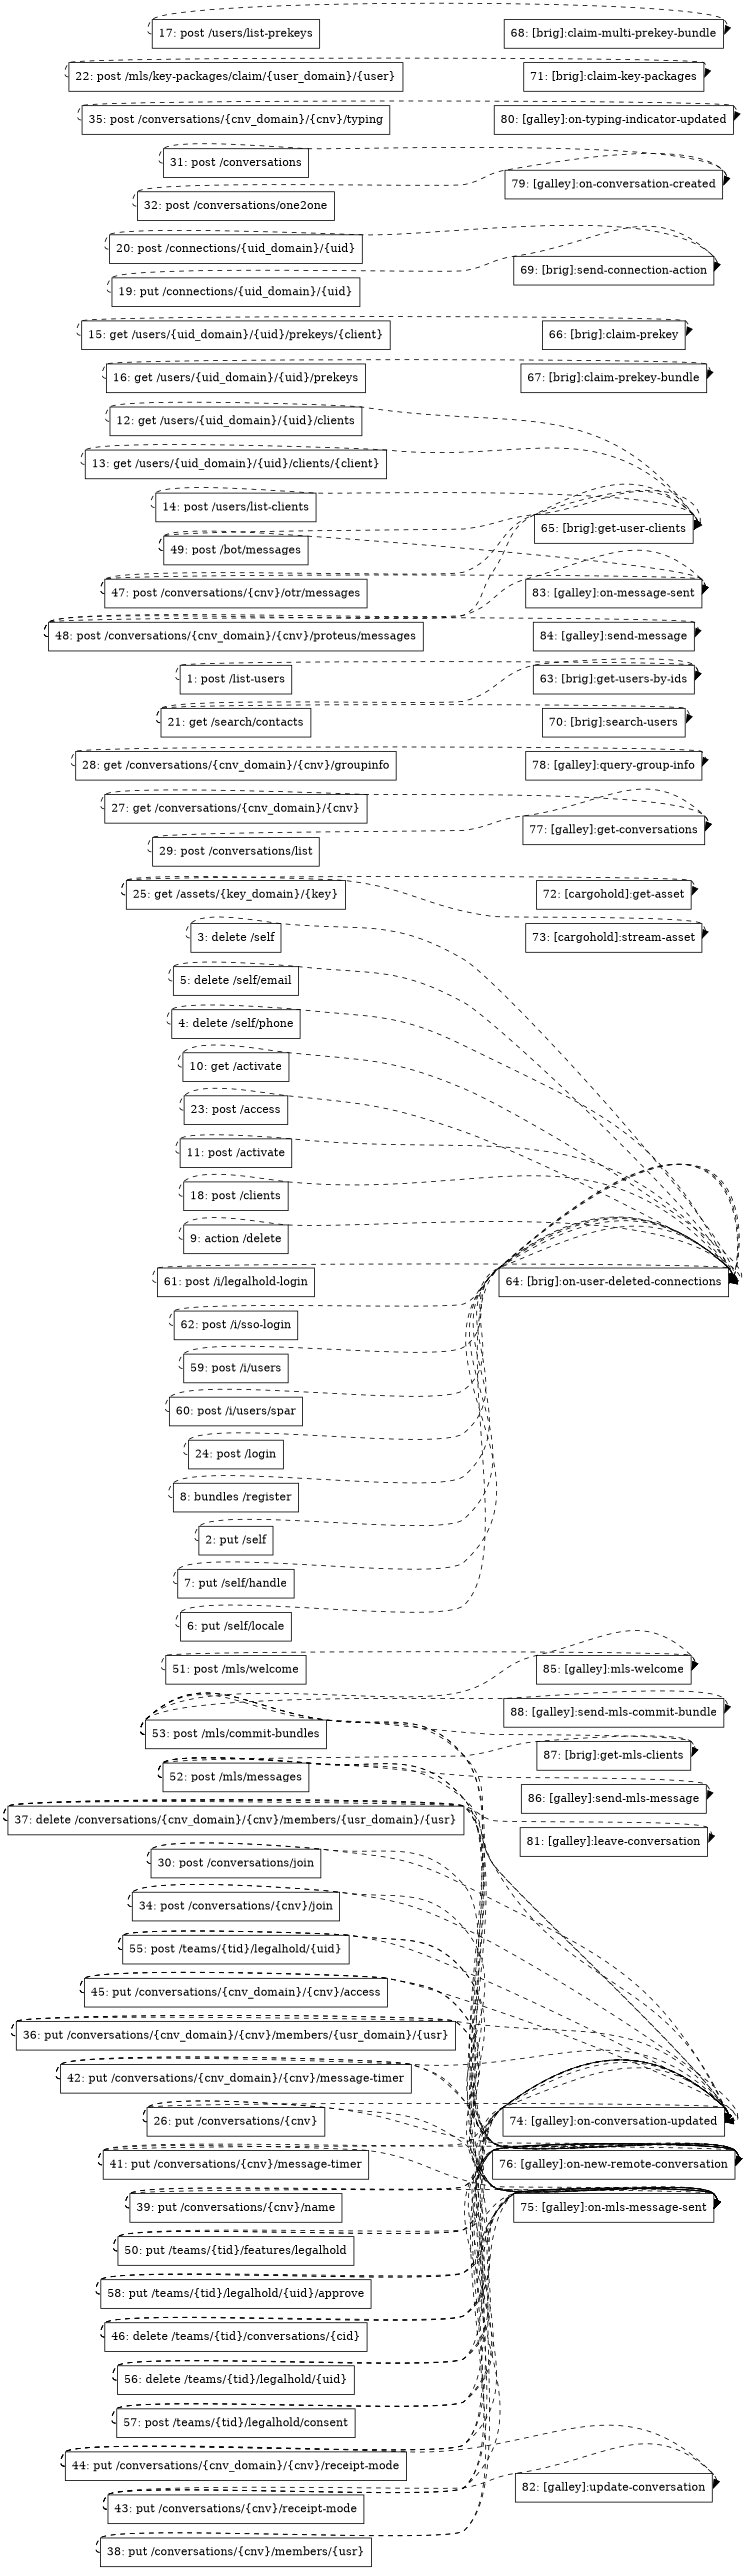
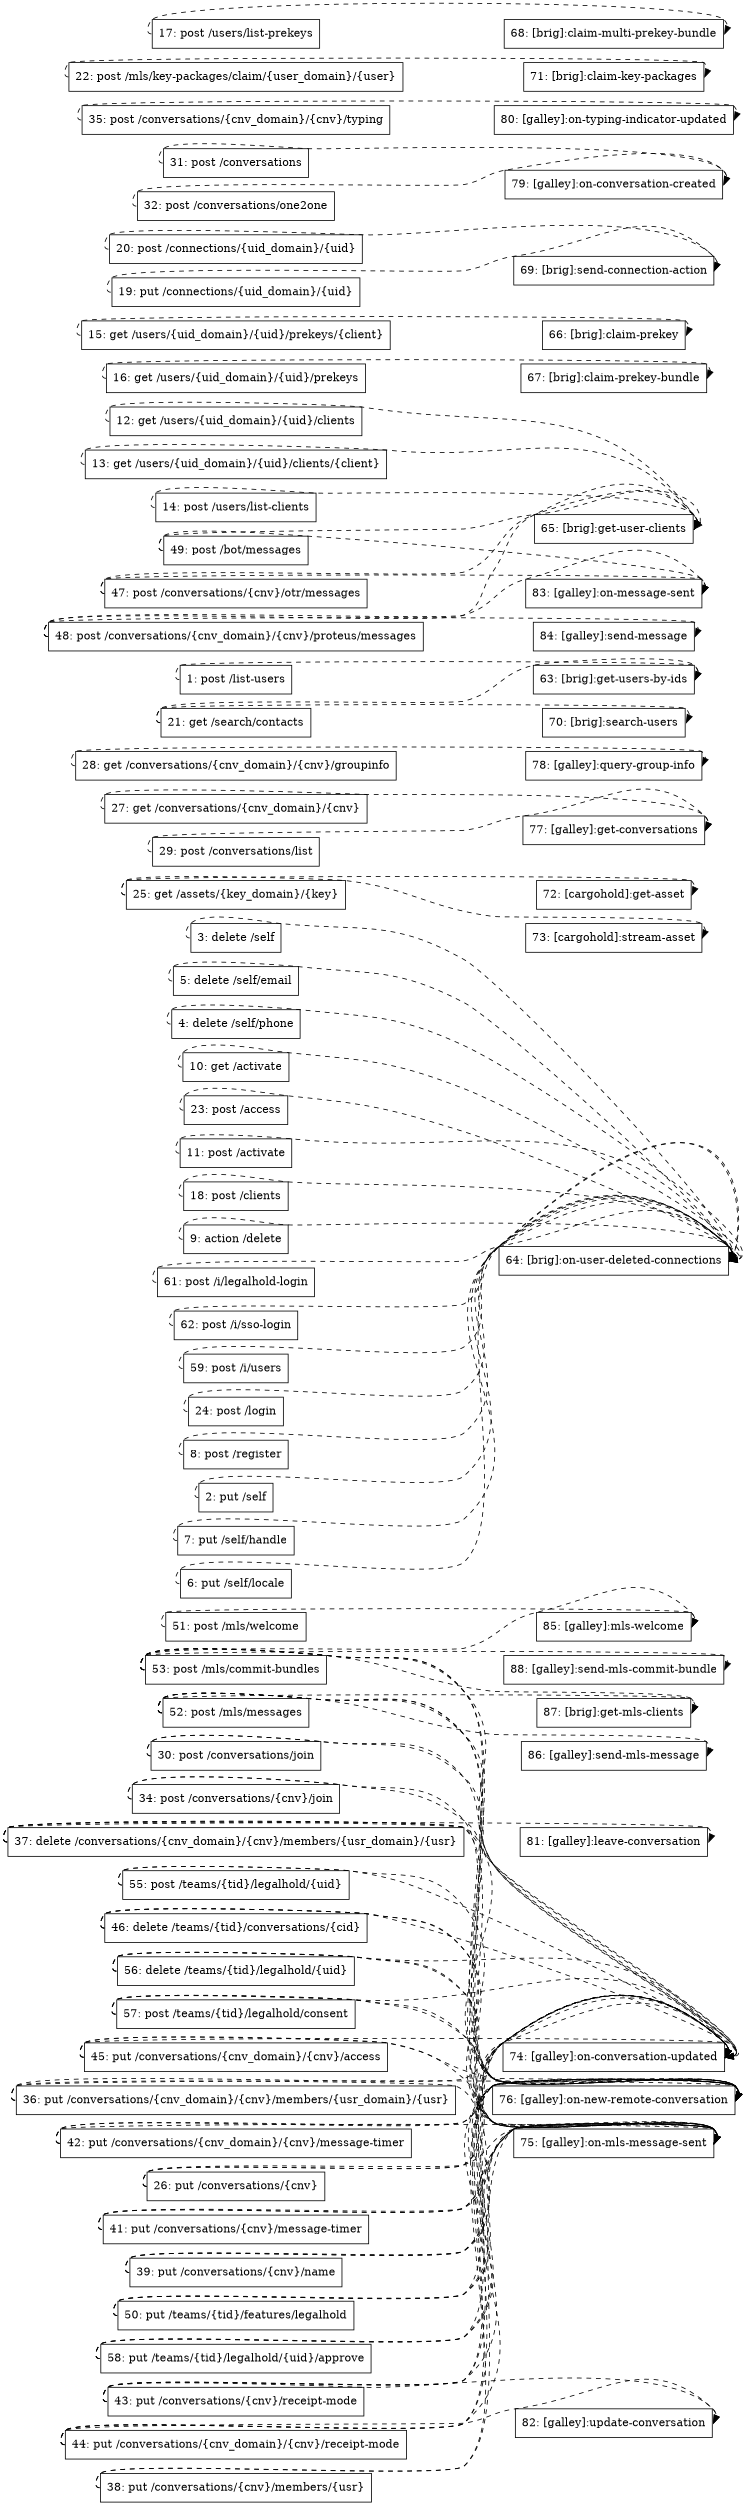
(236, 1411) -> none
(236, 1498) -> (236, 1455)
(479, 2000) -> none
